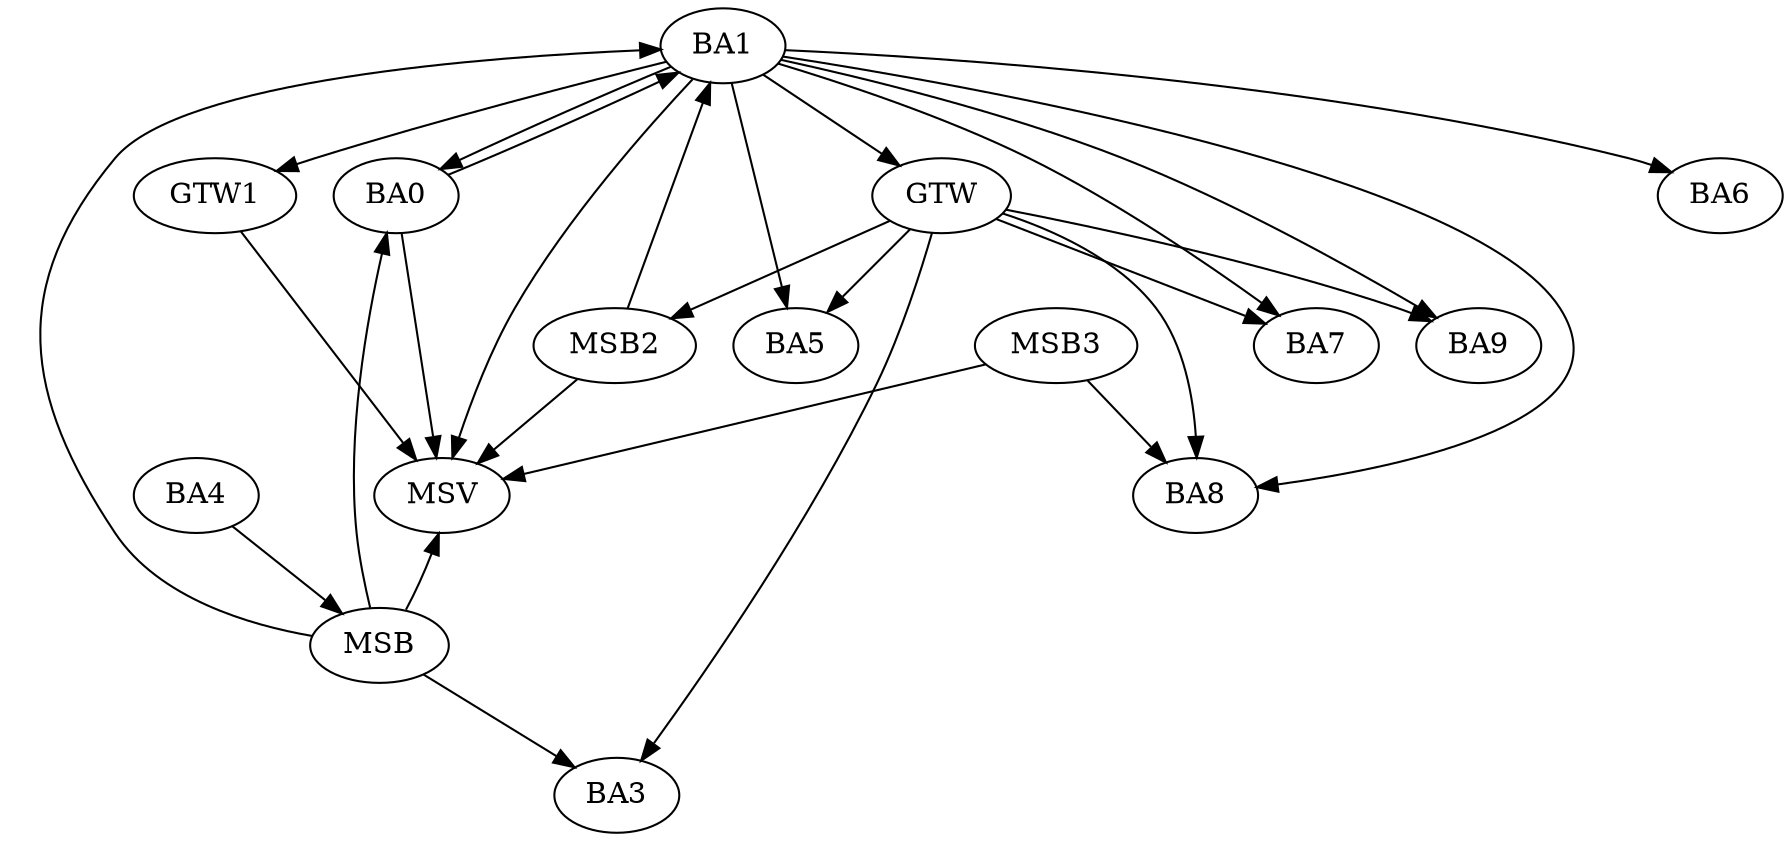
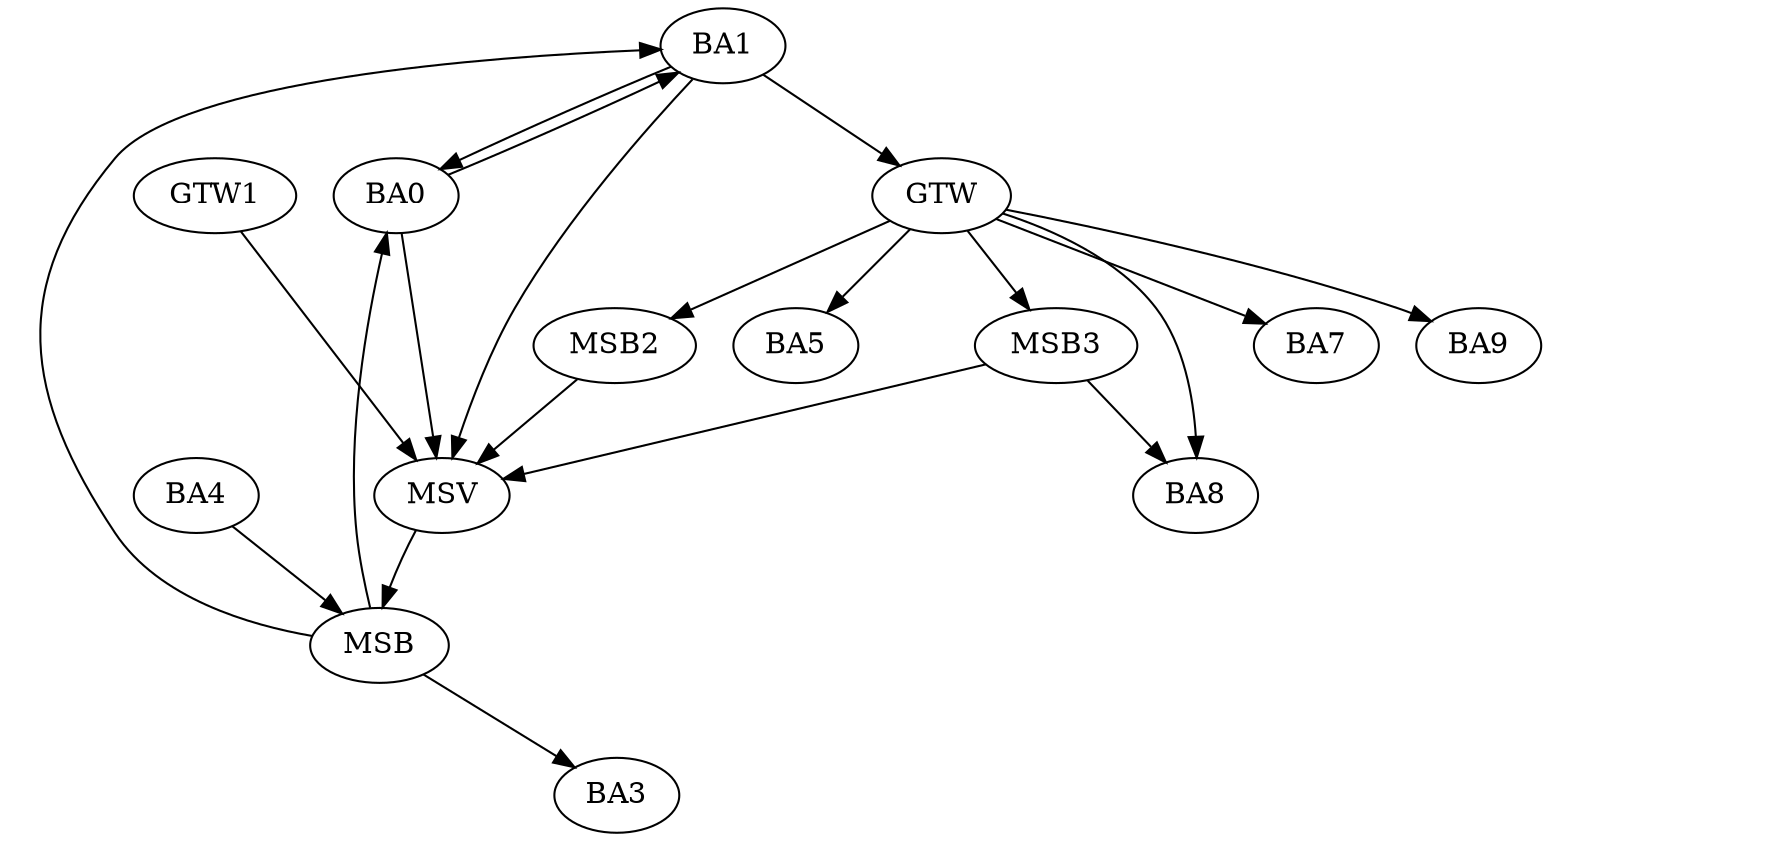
(481, 110) -> none
(1111, 154) -> none
(1032, 160) -> none
(757, 185) -> none
(1373, 195) -> none
(1720, 196) -> none
(665, 206) -> none
(814, 499) -> (992, 262)
(420, 582) -> (402, 559)
